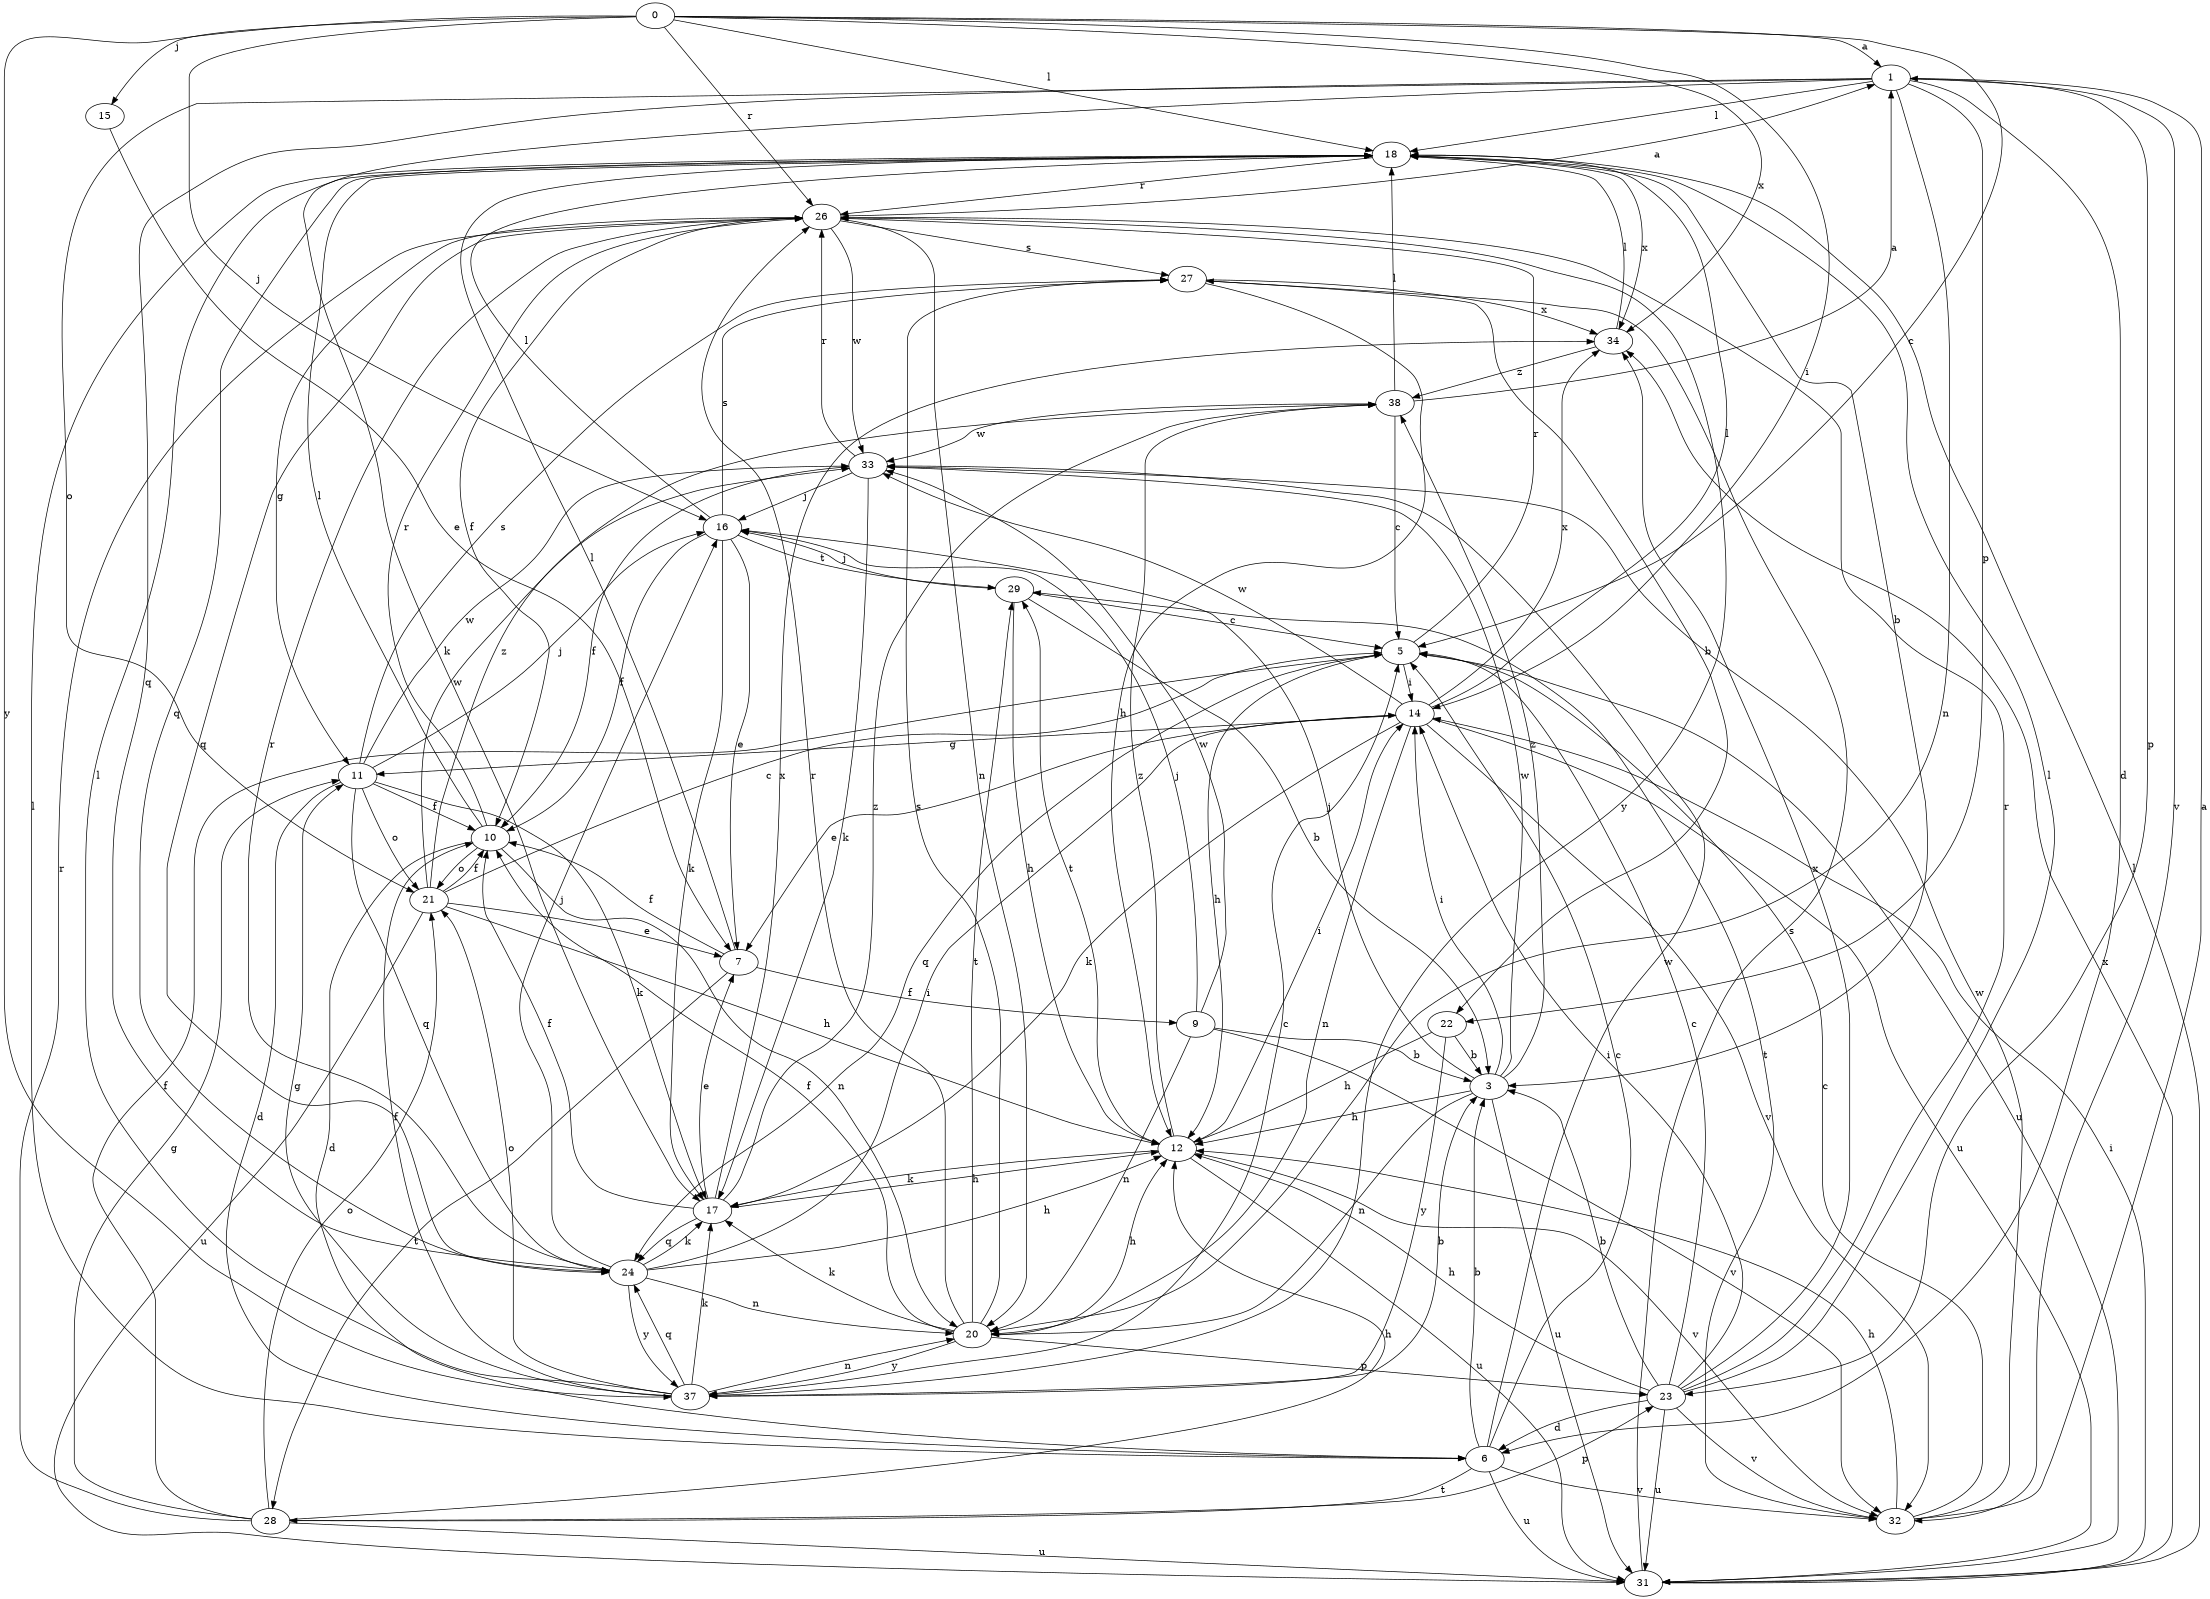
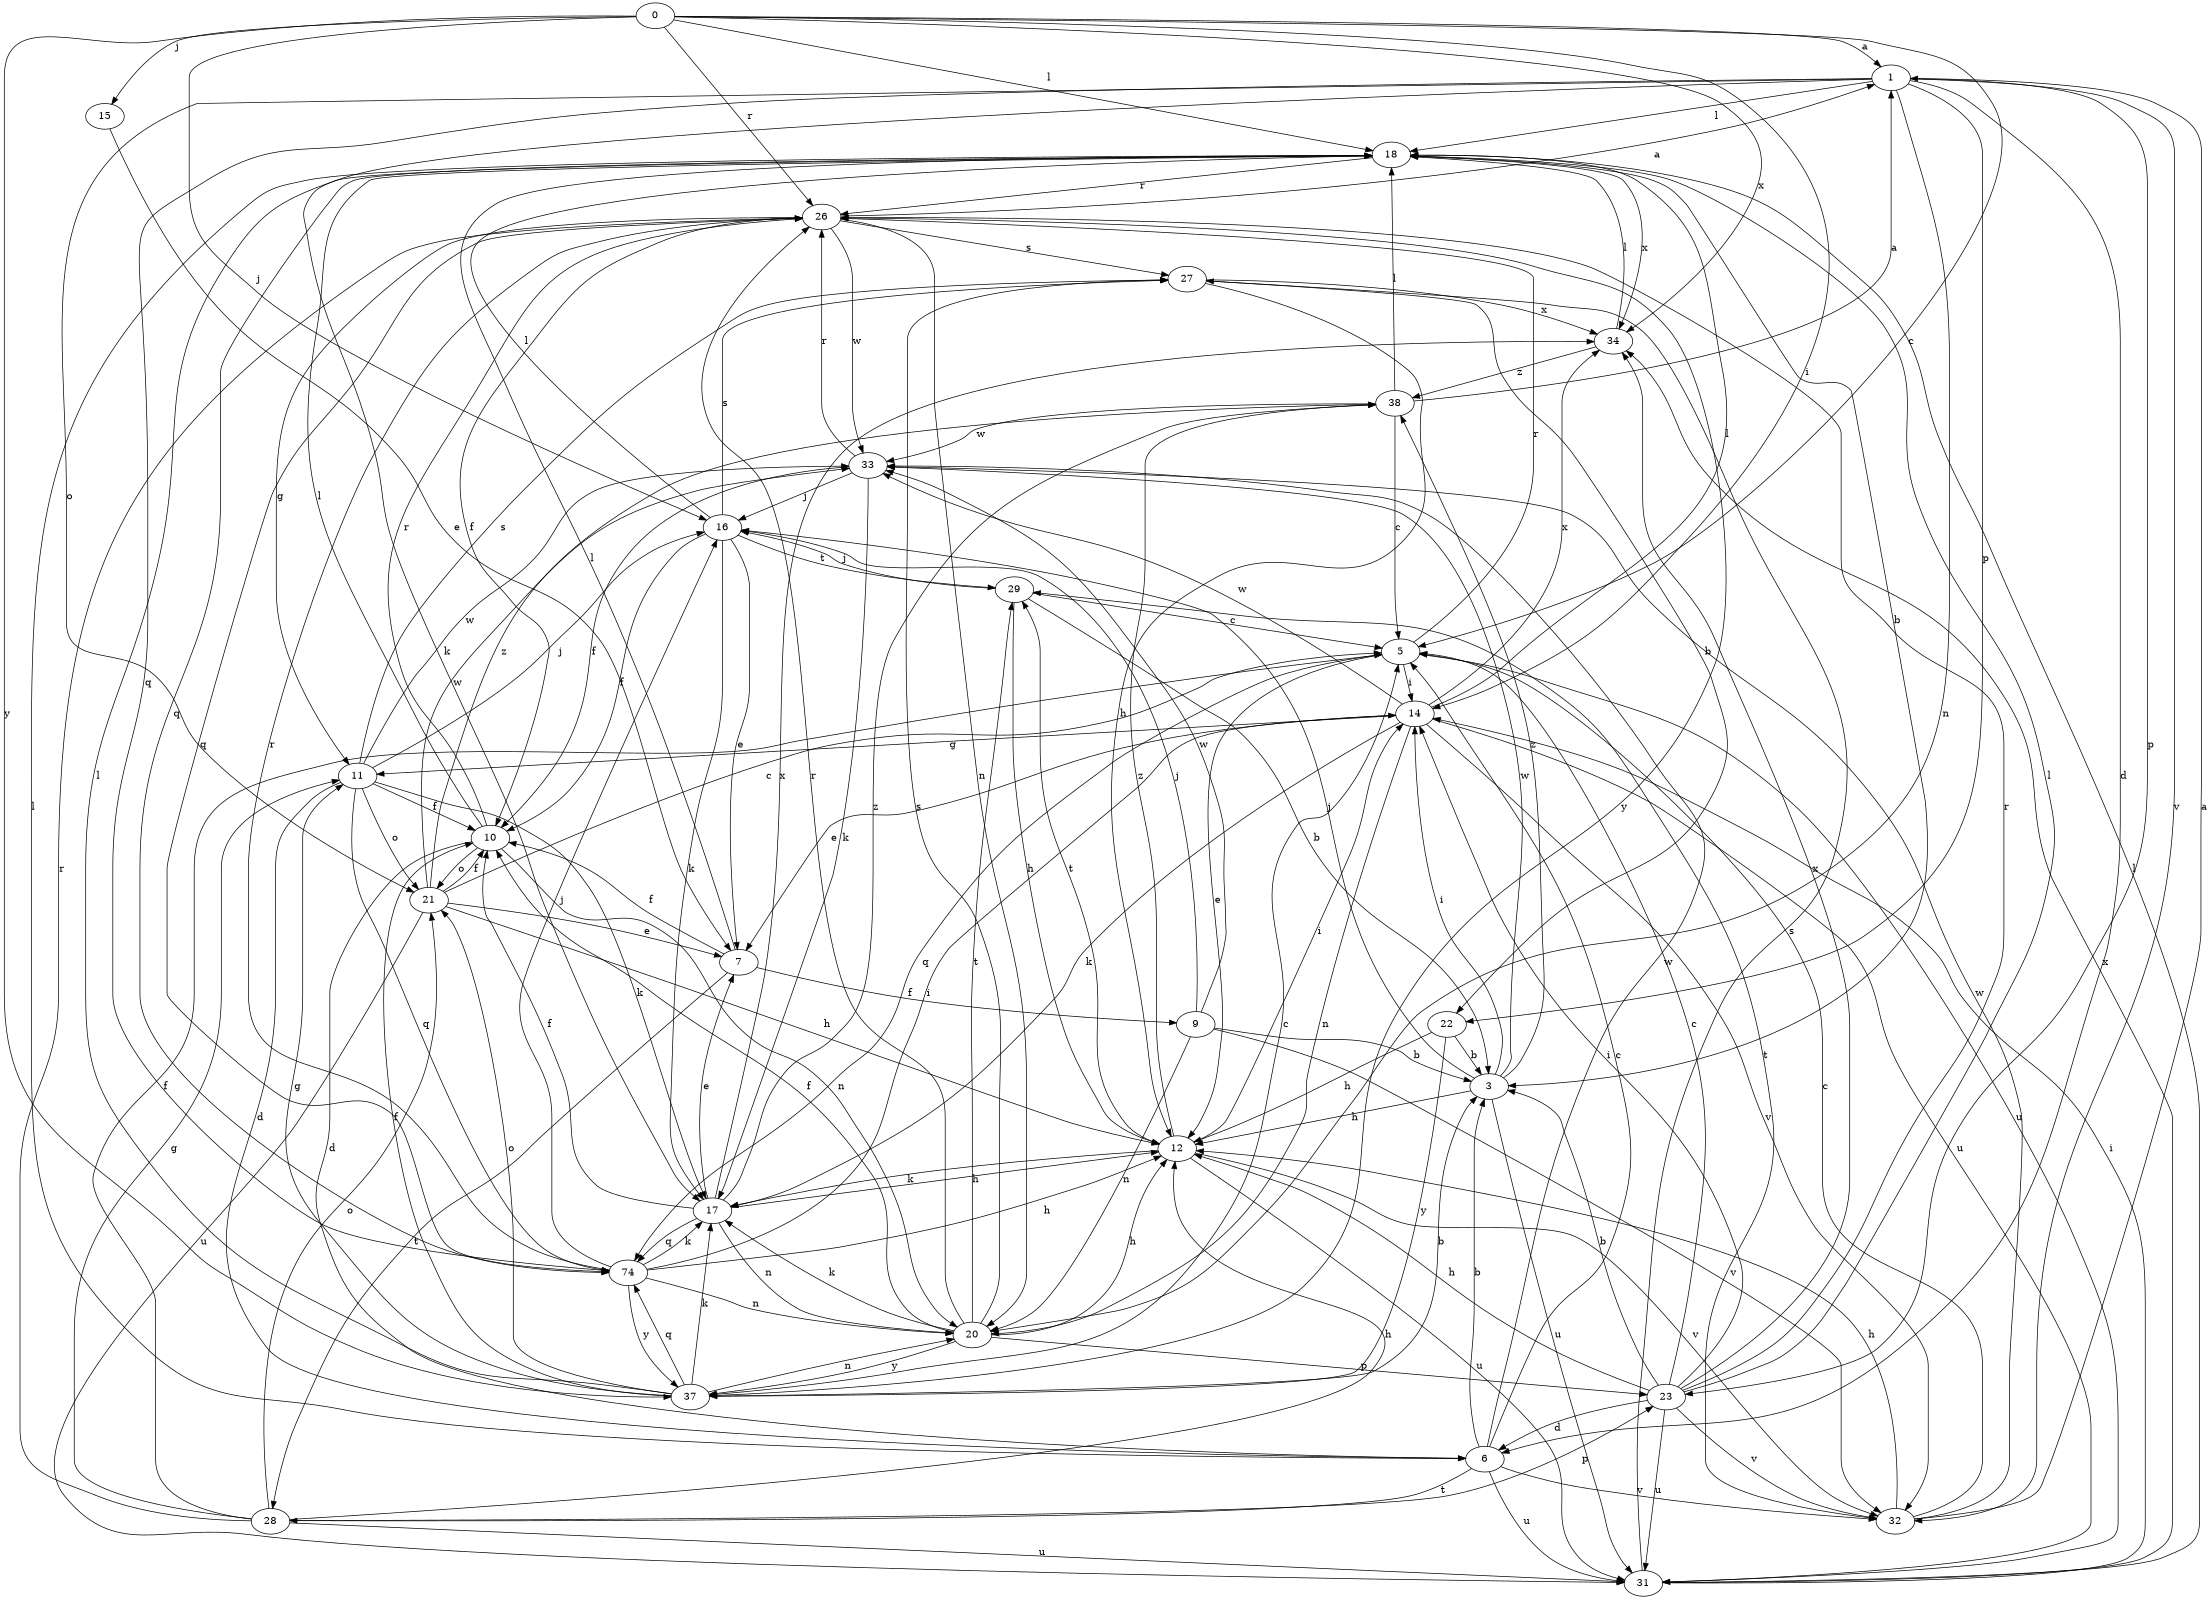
(1218, 900) -> (1218, 900)
(628, 1273) -> (628, 1273)
(1275, 1292) -> (813, 1315)
